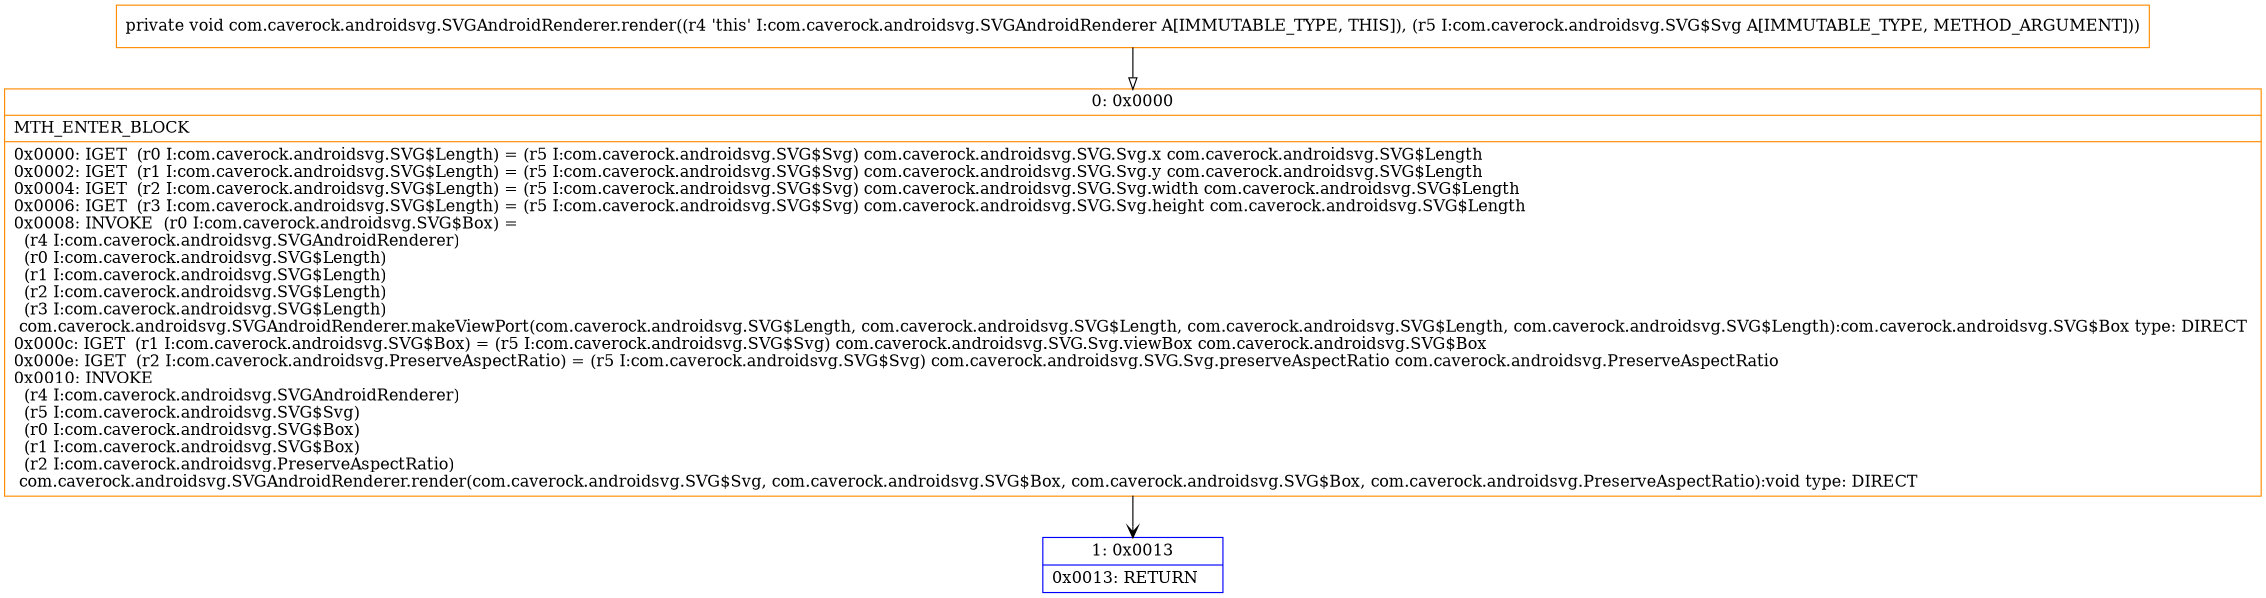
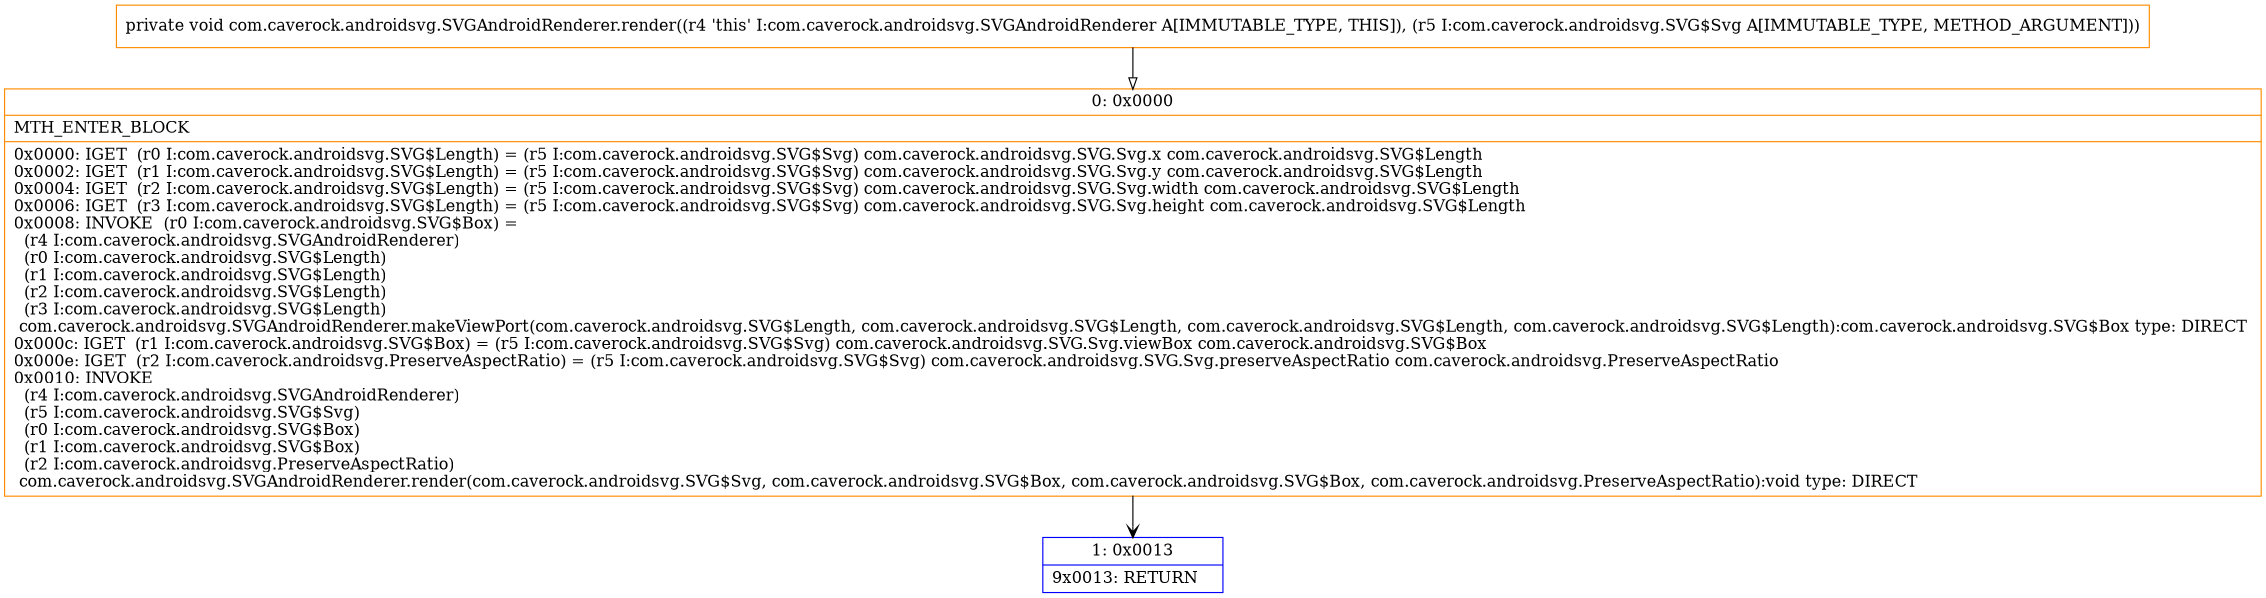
(1133, 578) -> (1133, 578)
